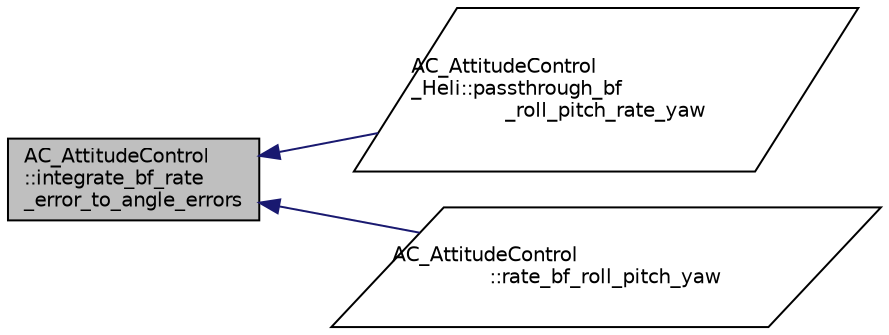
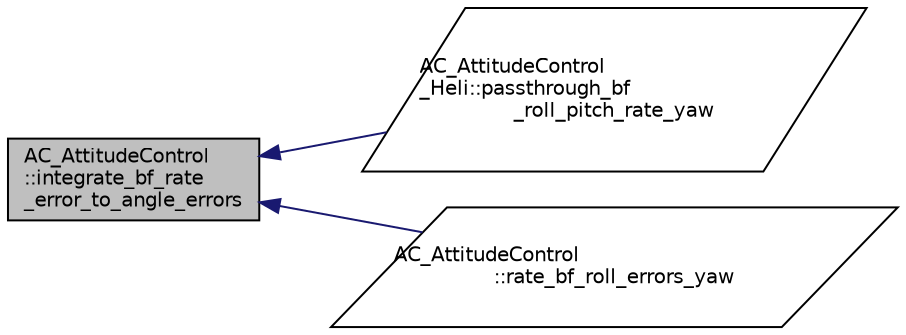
(606, 267) -> (614, 267)
